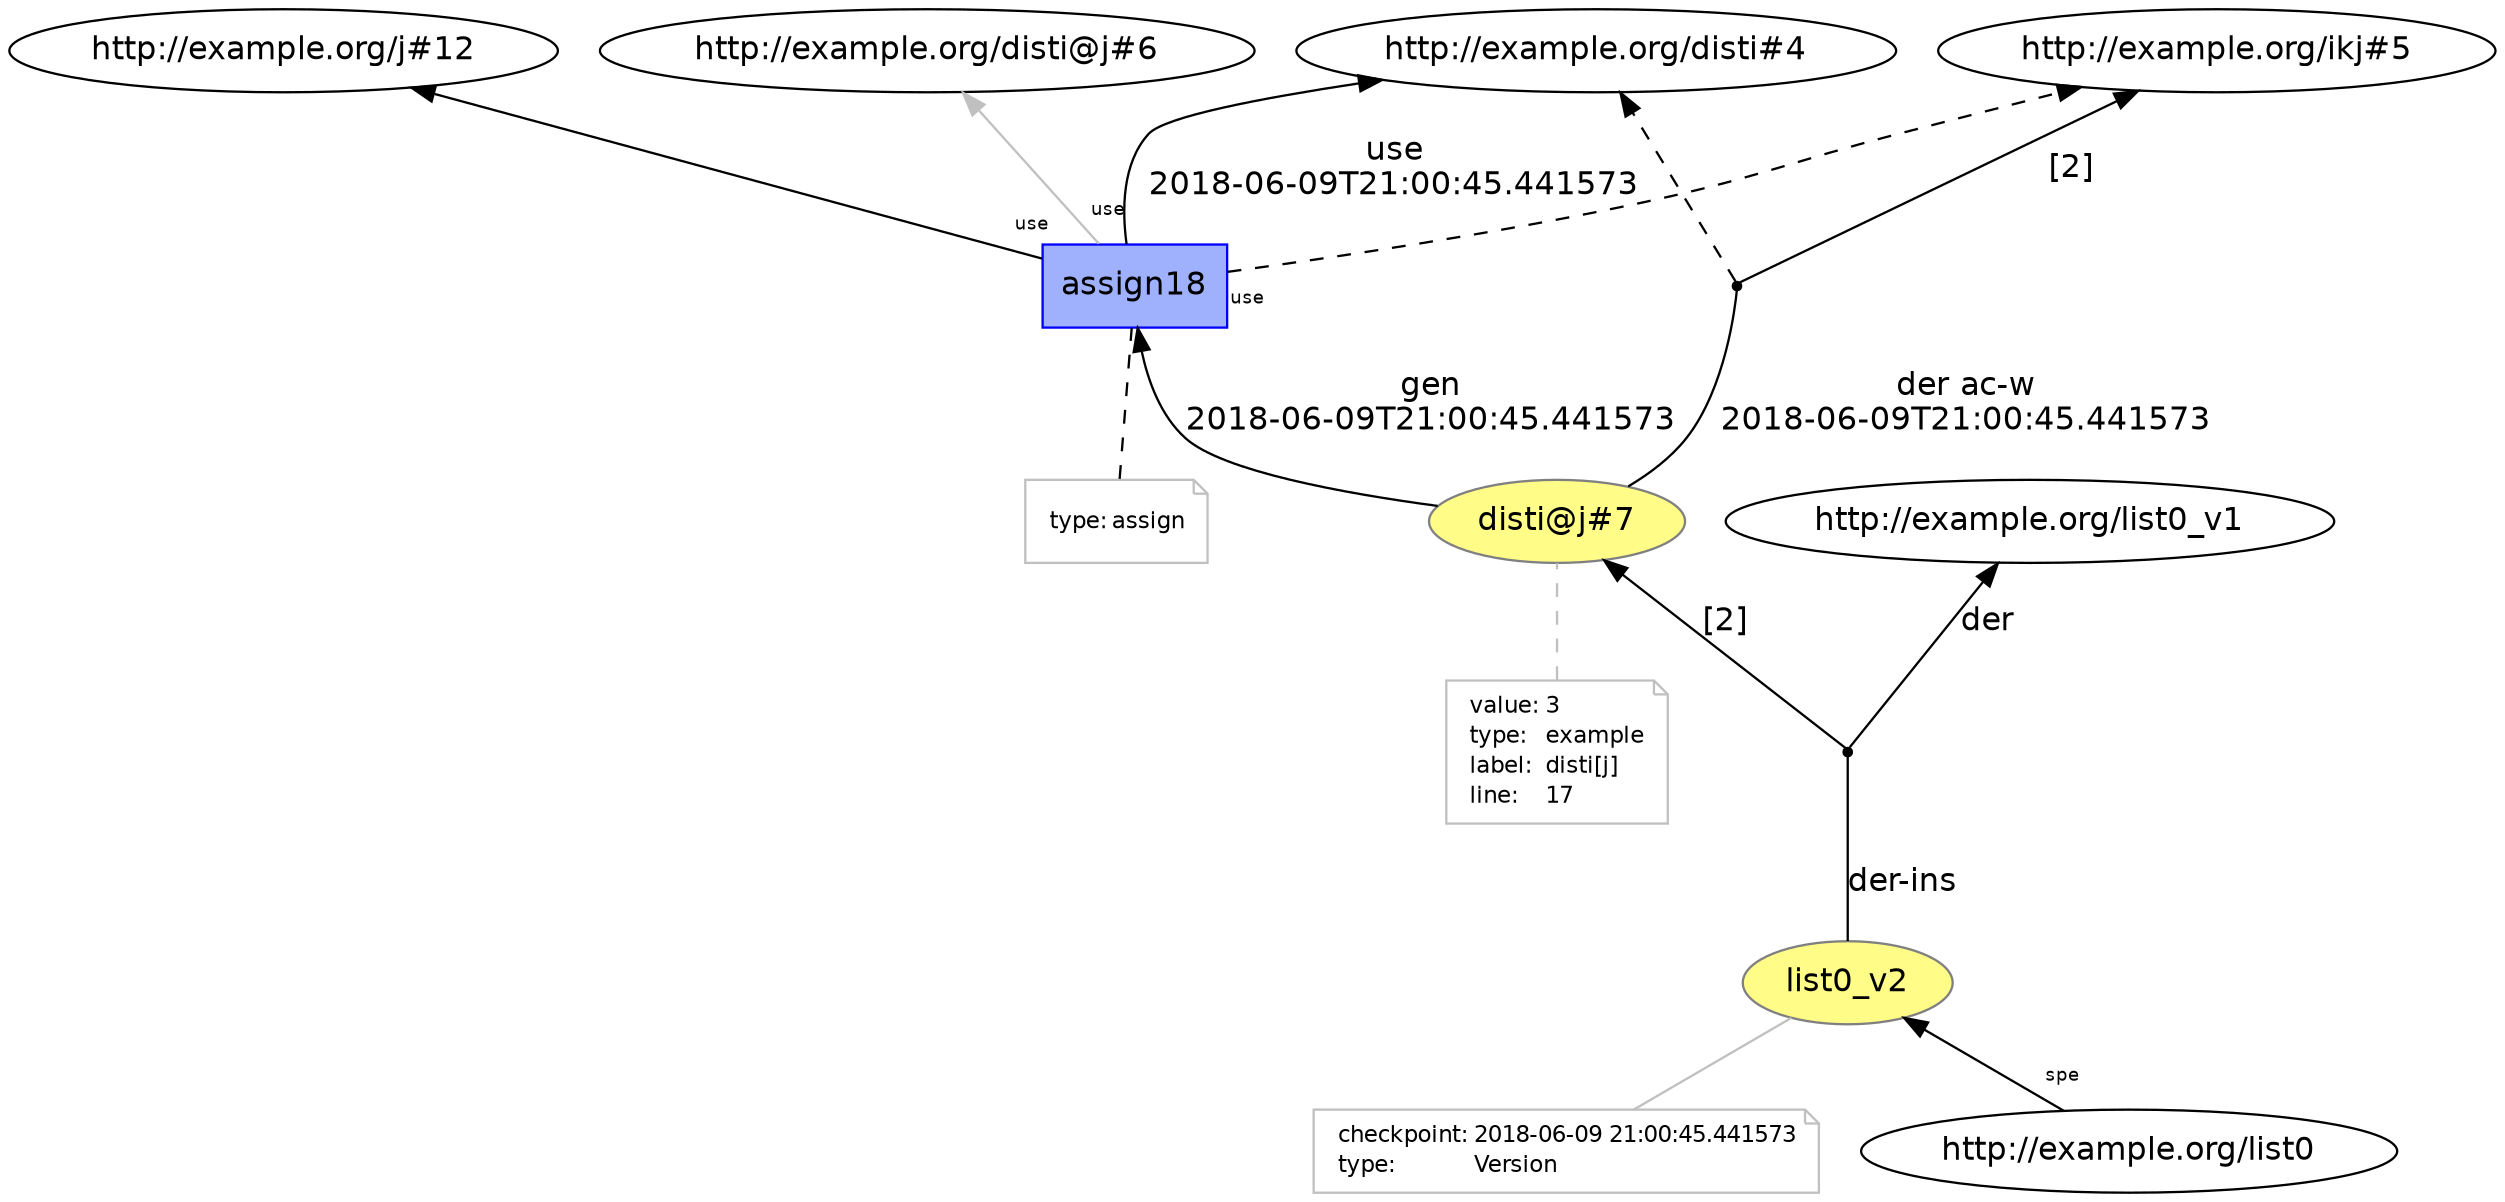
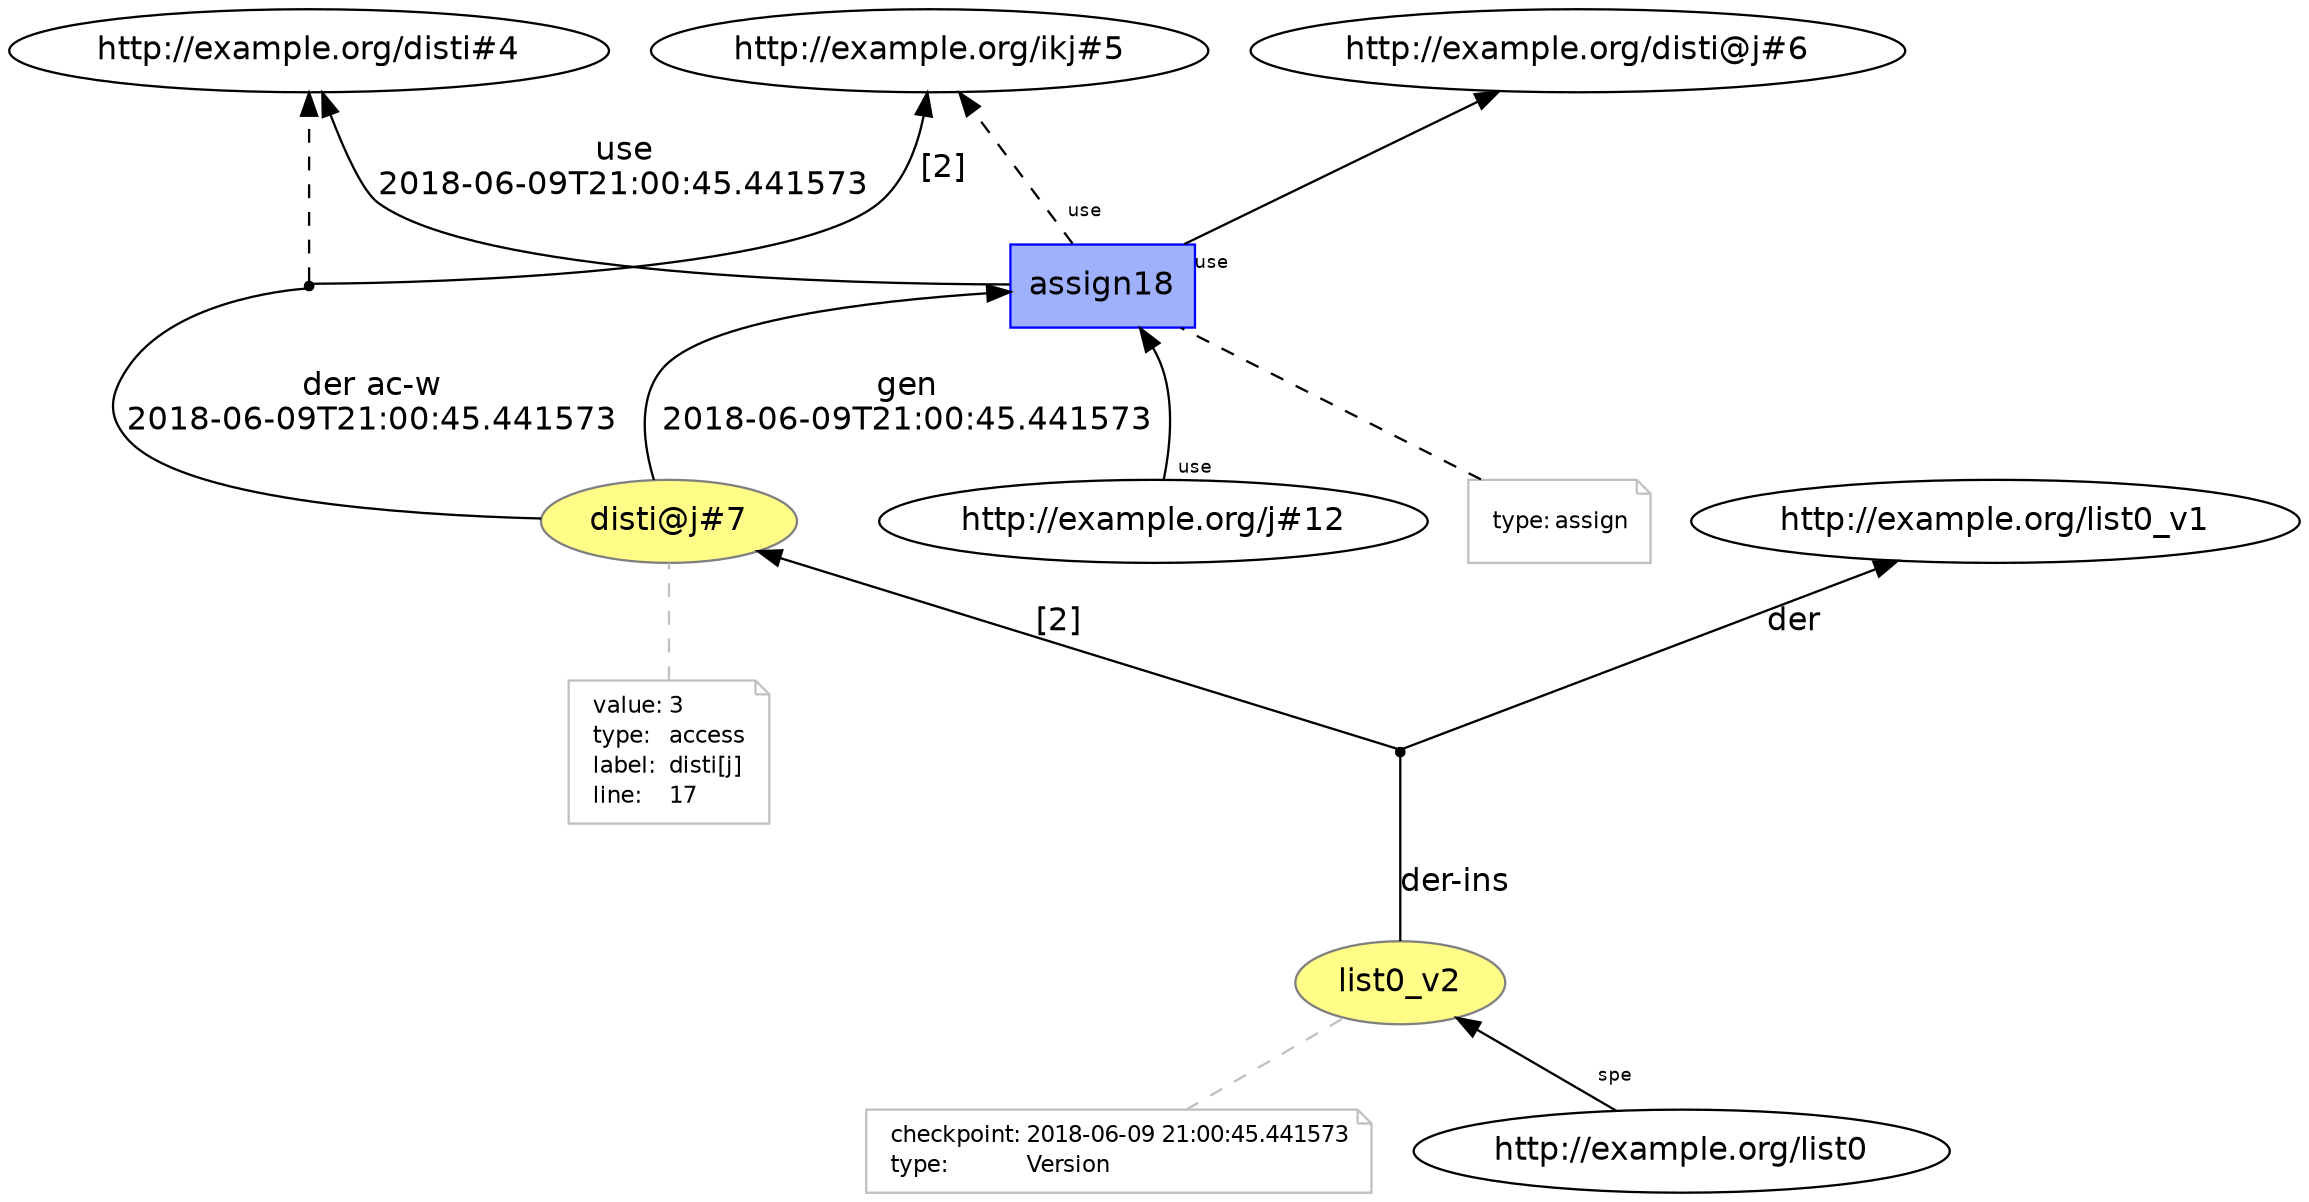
(738, 176) -> (1170, 413)
(1039, 177) -> (1331, 173)
(1595, 736) -> (708, 736)
(1712, 1064) -> (1265, 1064)
